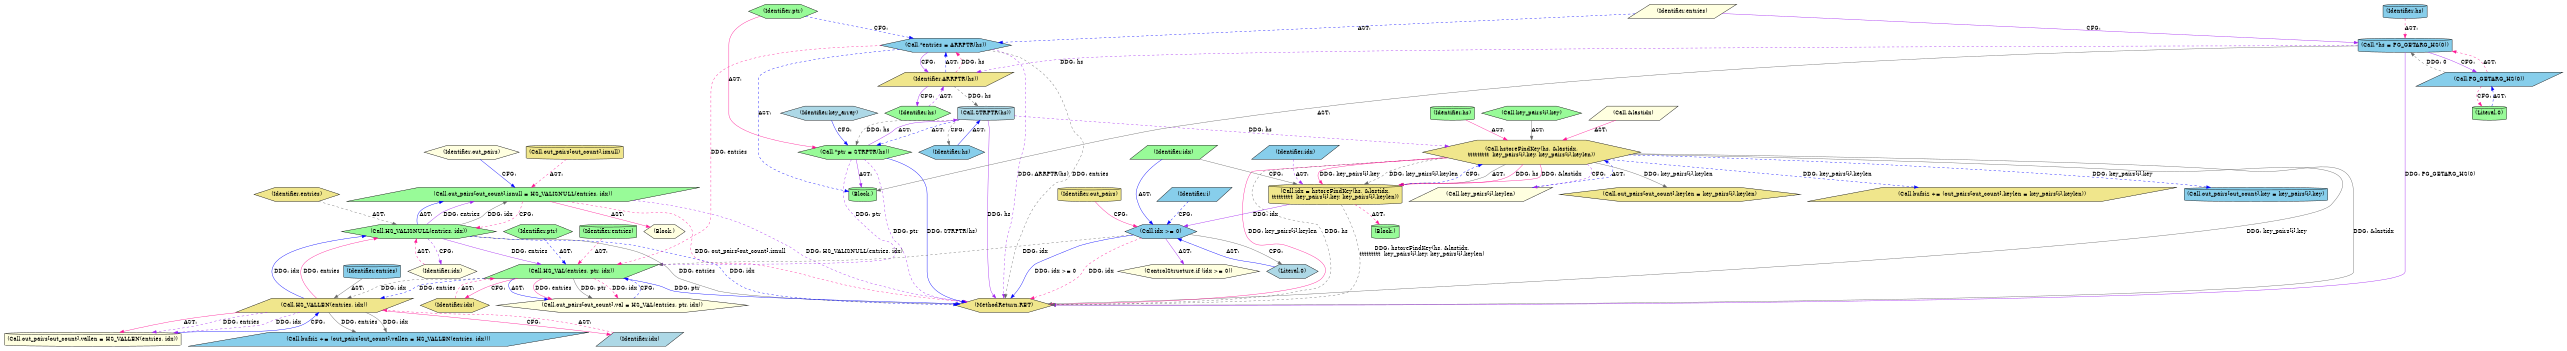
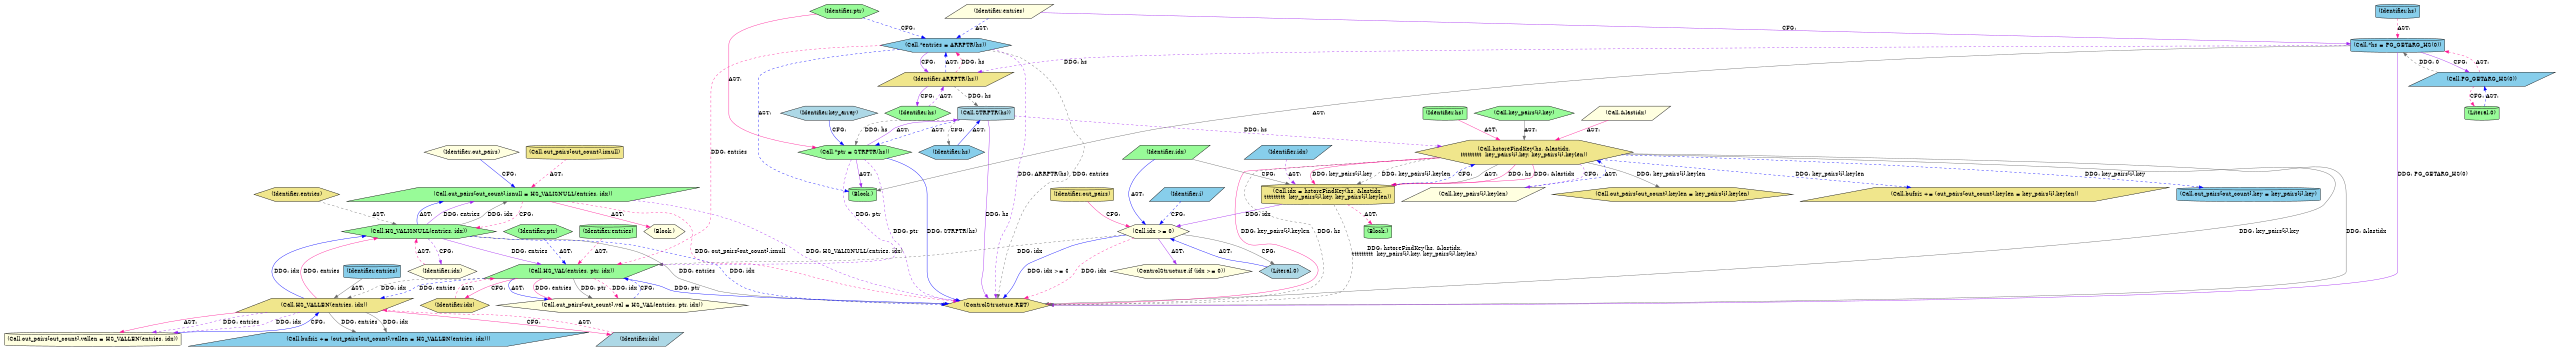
(1161, 232) -> (1153, 232)
(1004, 305) -> (997, 305)
